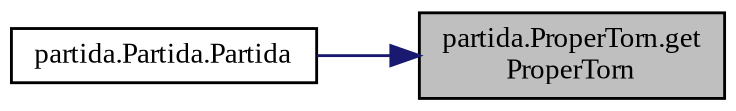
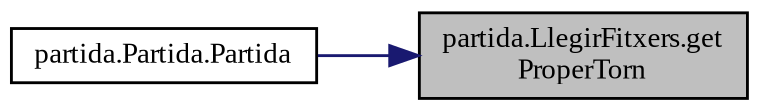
(572, 56) -> (583, 56)
